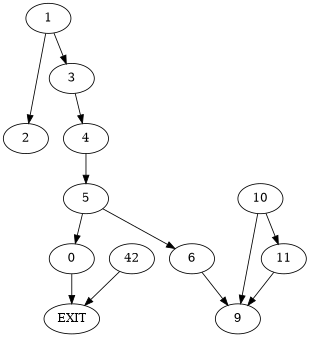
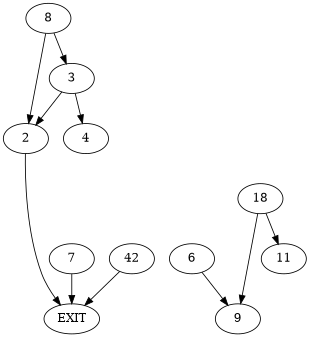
(48, 18) -> (48, 18)
none -> (51, 105)
(86, 199) -> none
(260, 199) -> (260, 199)
none -> (30, 228)
(72, 259) -> (72, 259)
(263, 286) -> none
